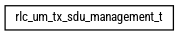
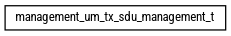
(89, 18) -> (115, 18)
